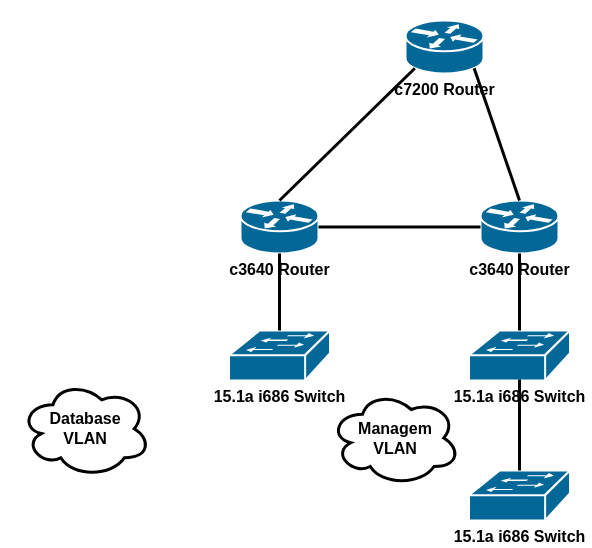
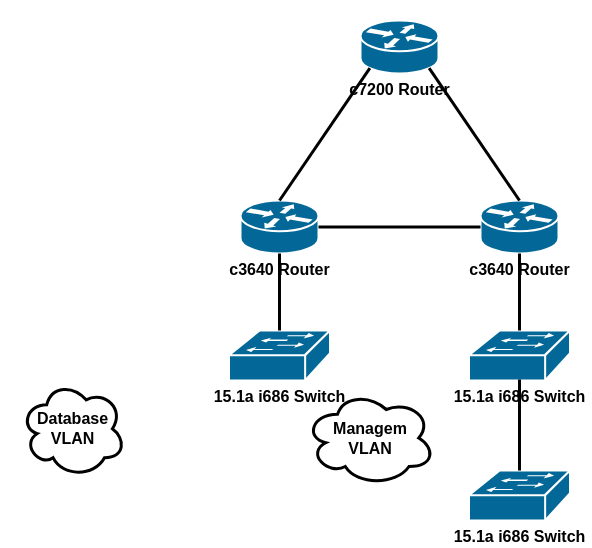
(445, 47) -> (400, 47)
(86, 429) -> (73, 429)
(395, 438) -> (370, 438)
